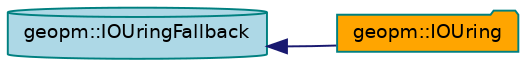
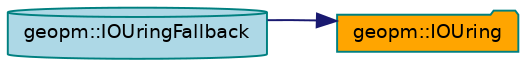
(312, 46) -> (292, 20)
